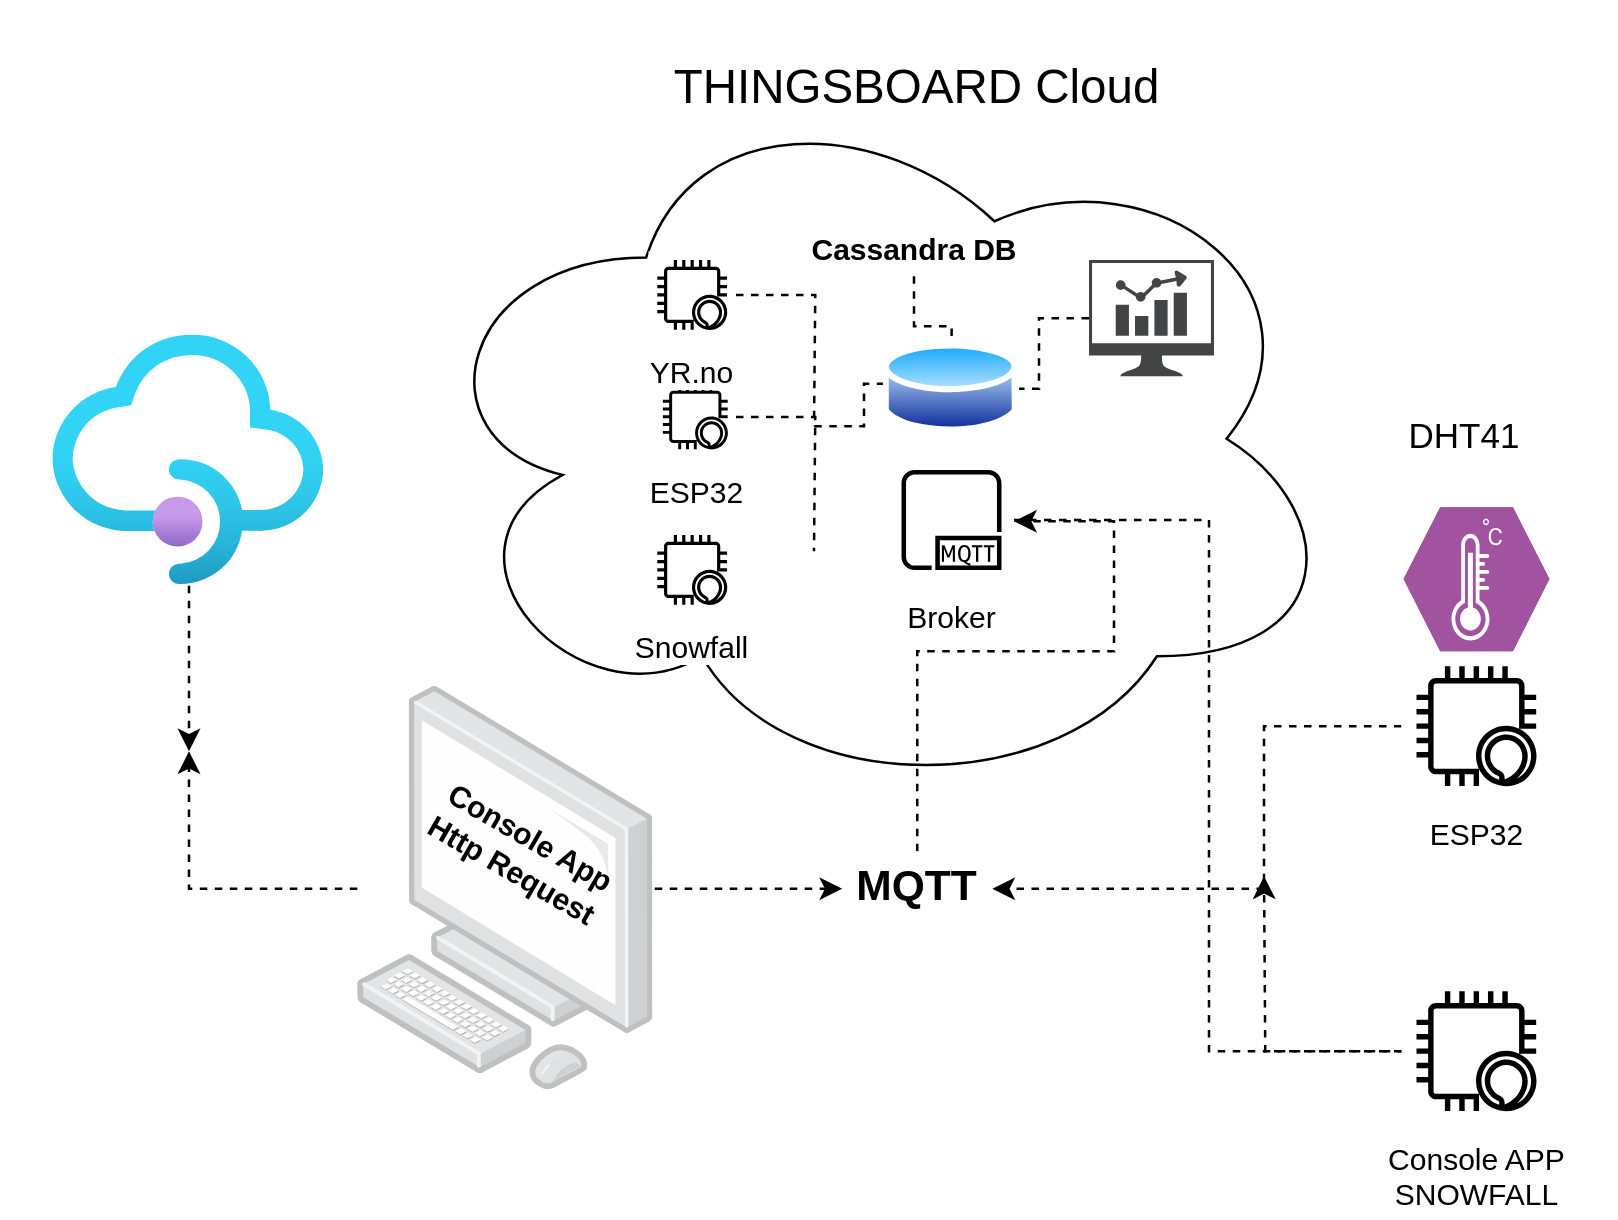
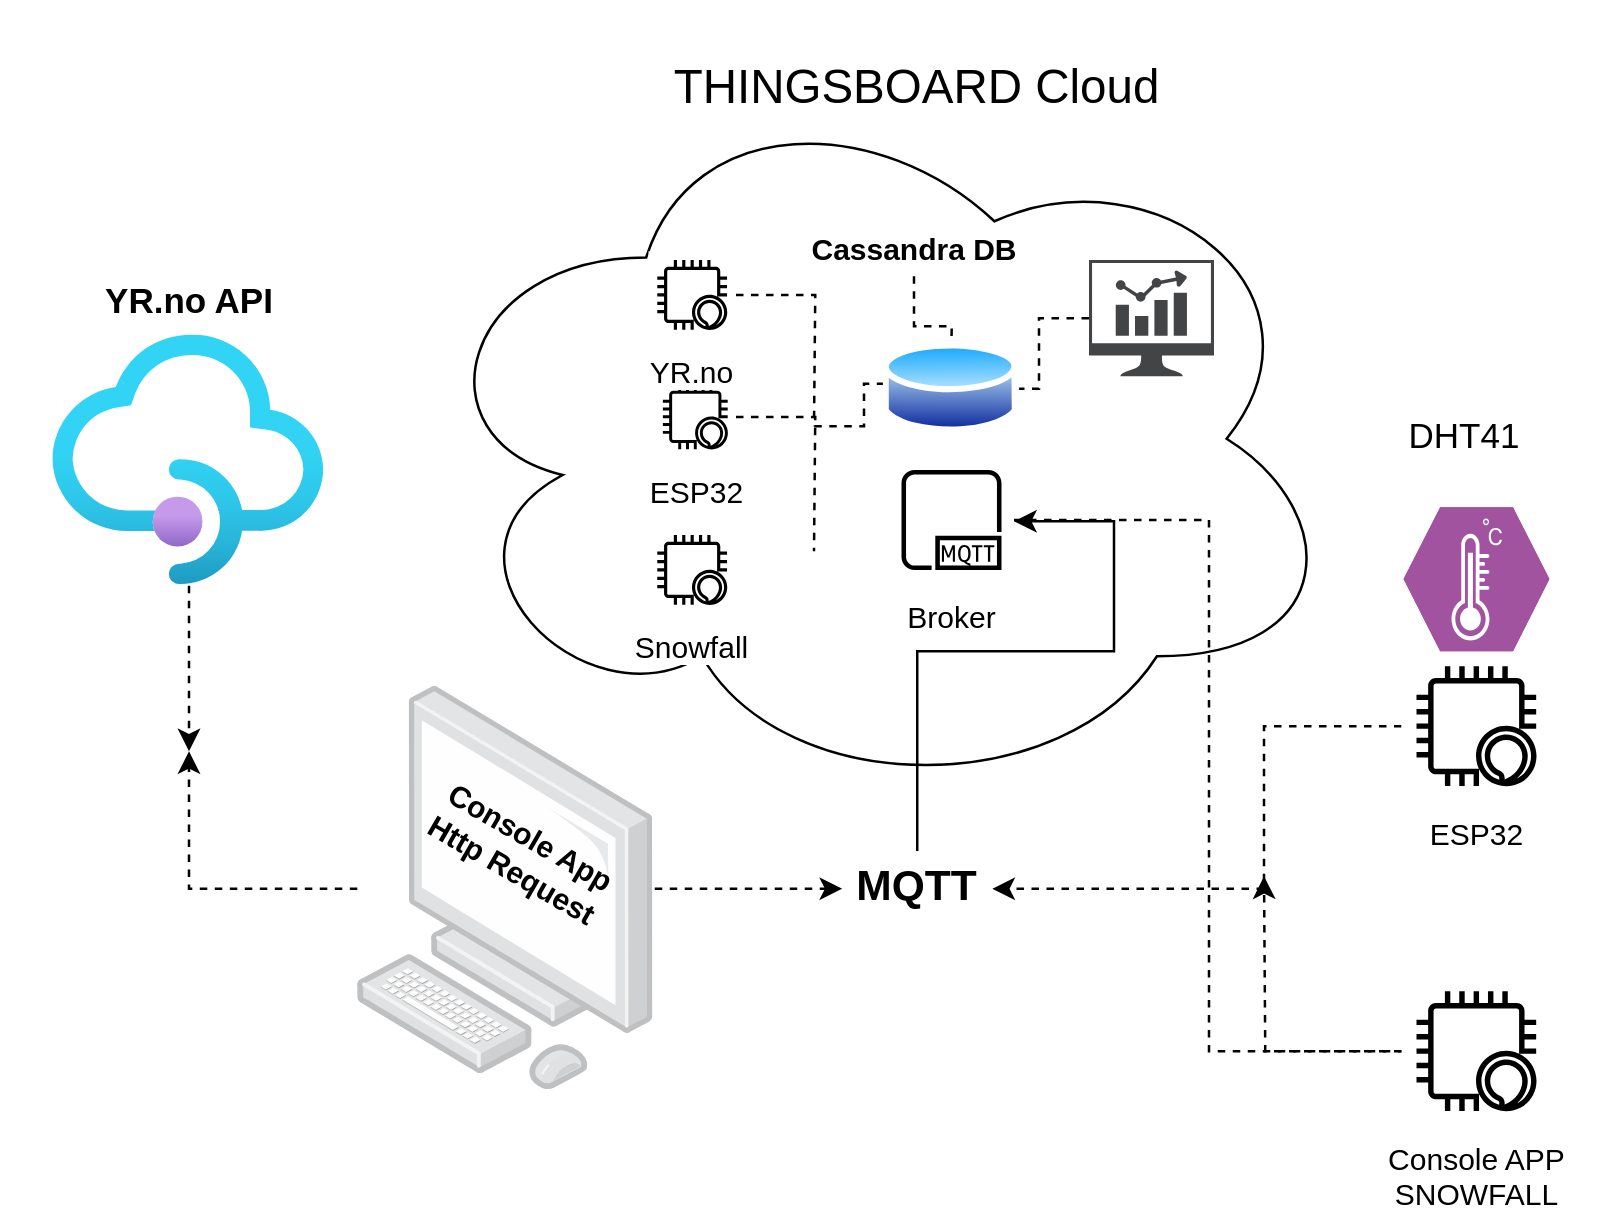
none -> (189, 301)
(981, 651) -> (981, 651)
